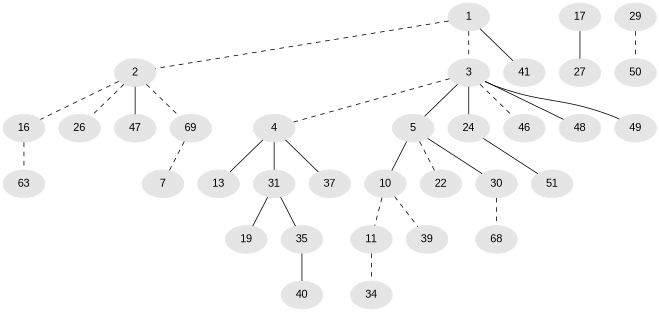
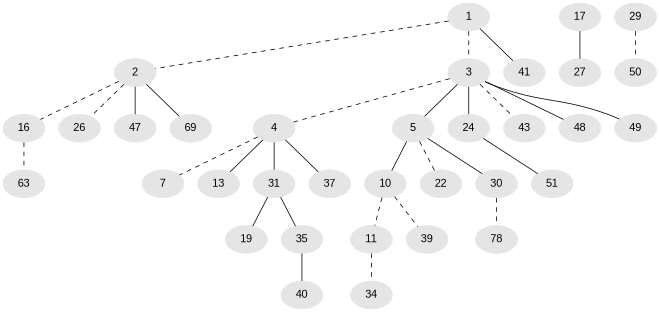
(163, 100) -> (163, 100)
(524, 128) -> (524, 128)
(177, 156) -> (219, 156)
(497, 239) -> (497, 239)
